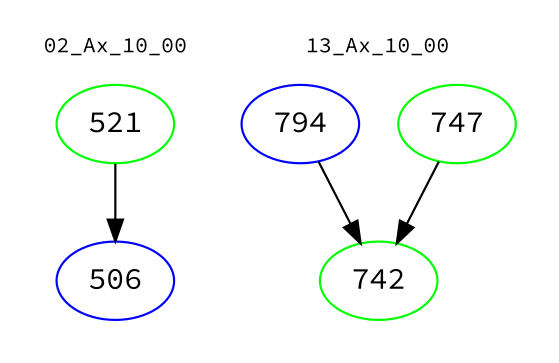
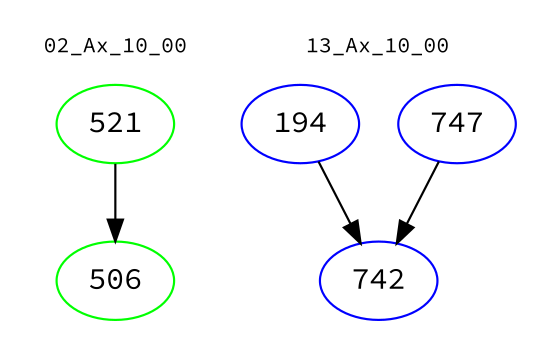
(300, 124) -> (300, 124)
(457, 124) -> (457, 124)
(115, 281) -> (115, 281)
(379, 281) -> (379, 281)
